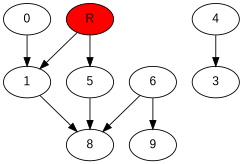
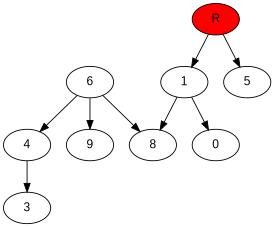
(27, 46) -> (198, 110)
(90, 109) -> none
none -> (62, 110)
